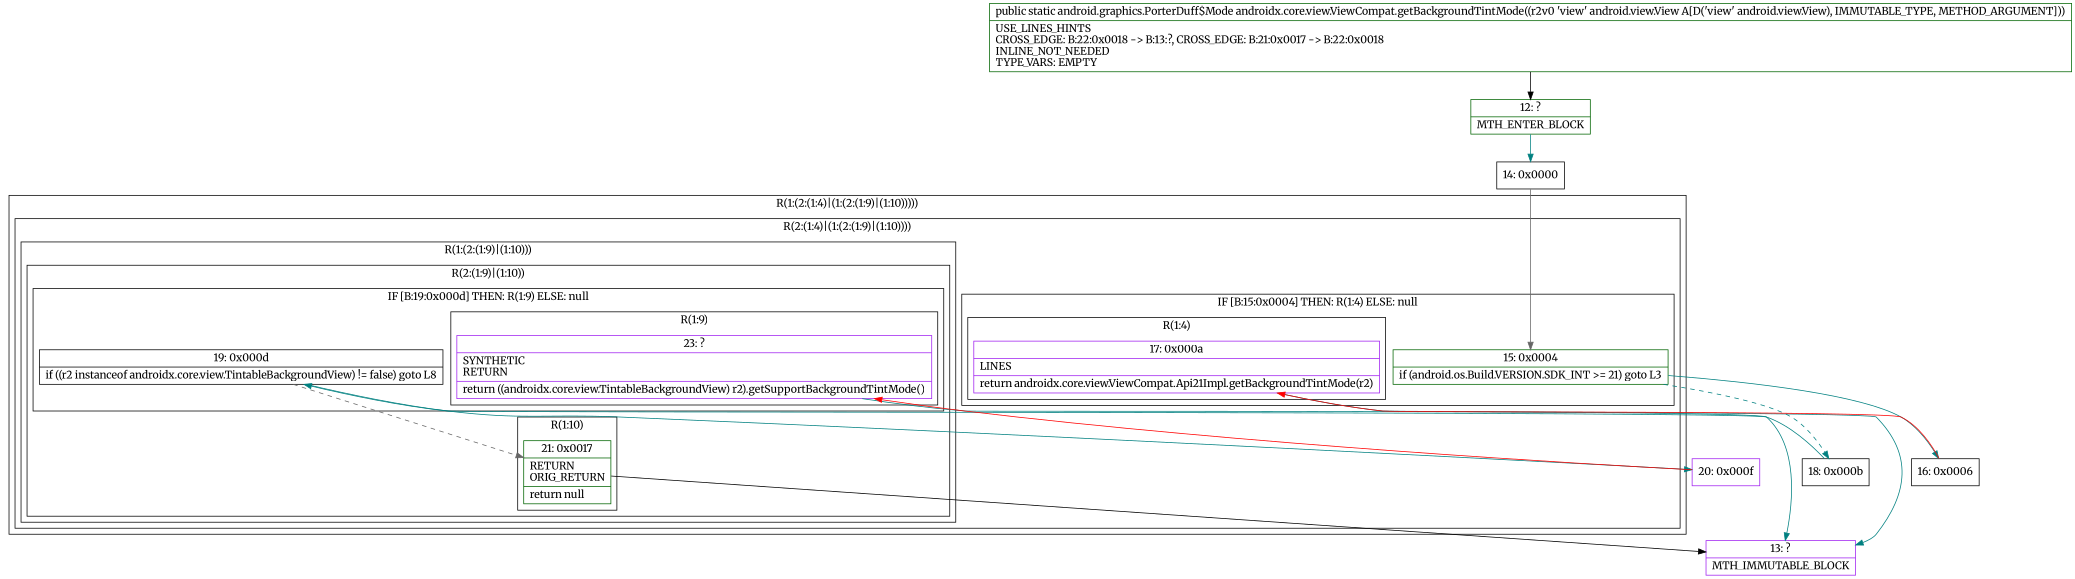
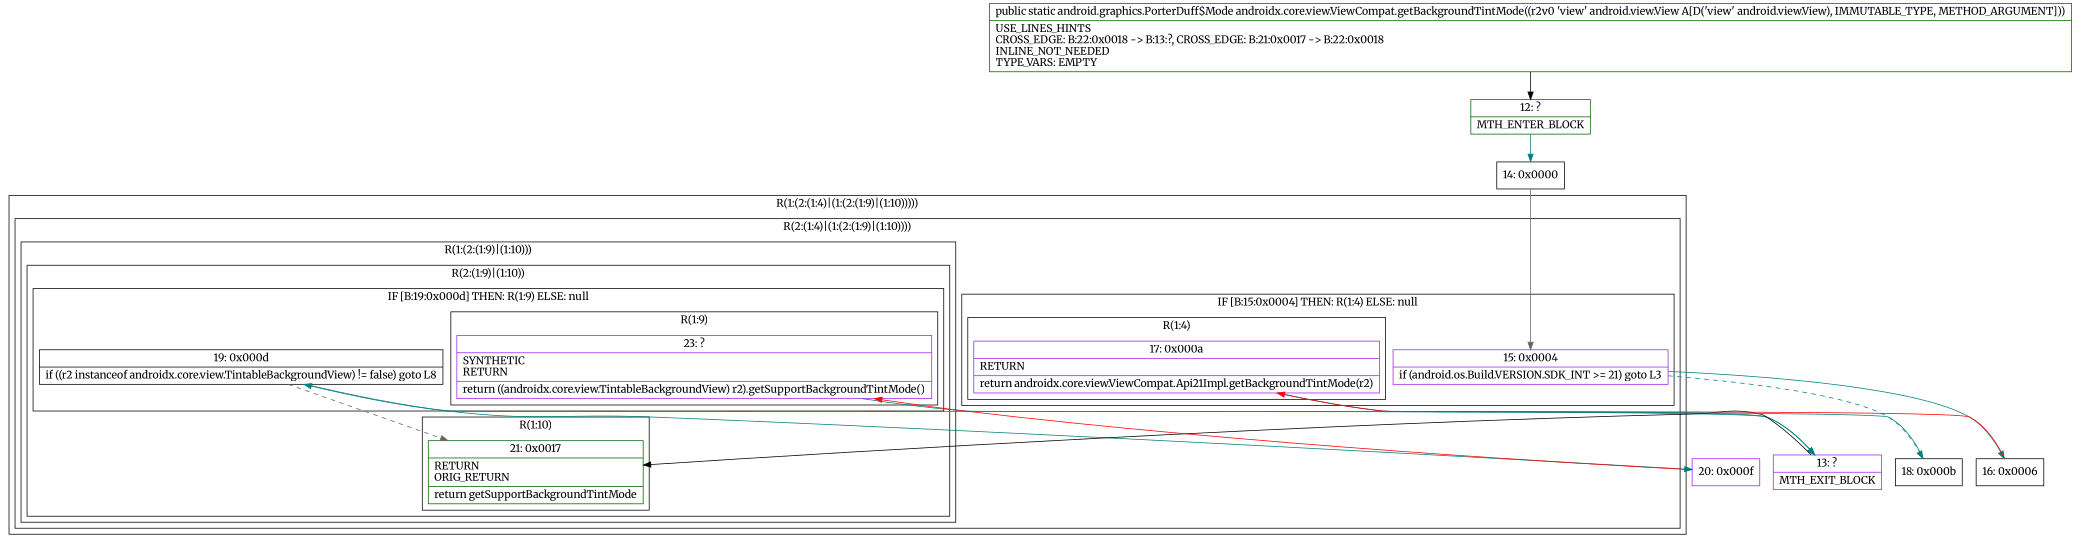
(996, 367) -> (1002, 367)
(1531, 367) -> (1531, 367)
(557, 495) -> (536, 495)
(1155, 514) -> (1238, 431)
(1781, 566) -> (1827, 481)
